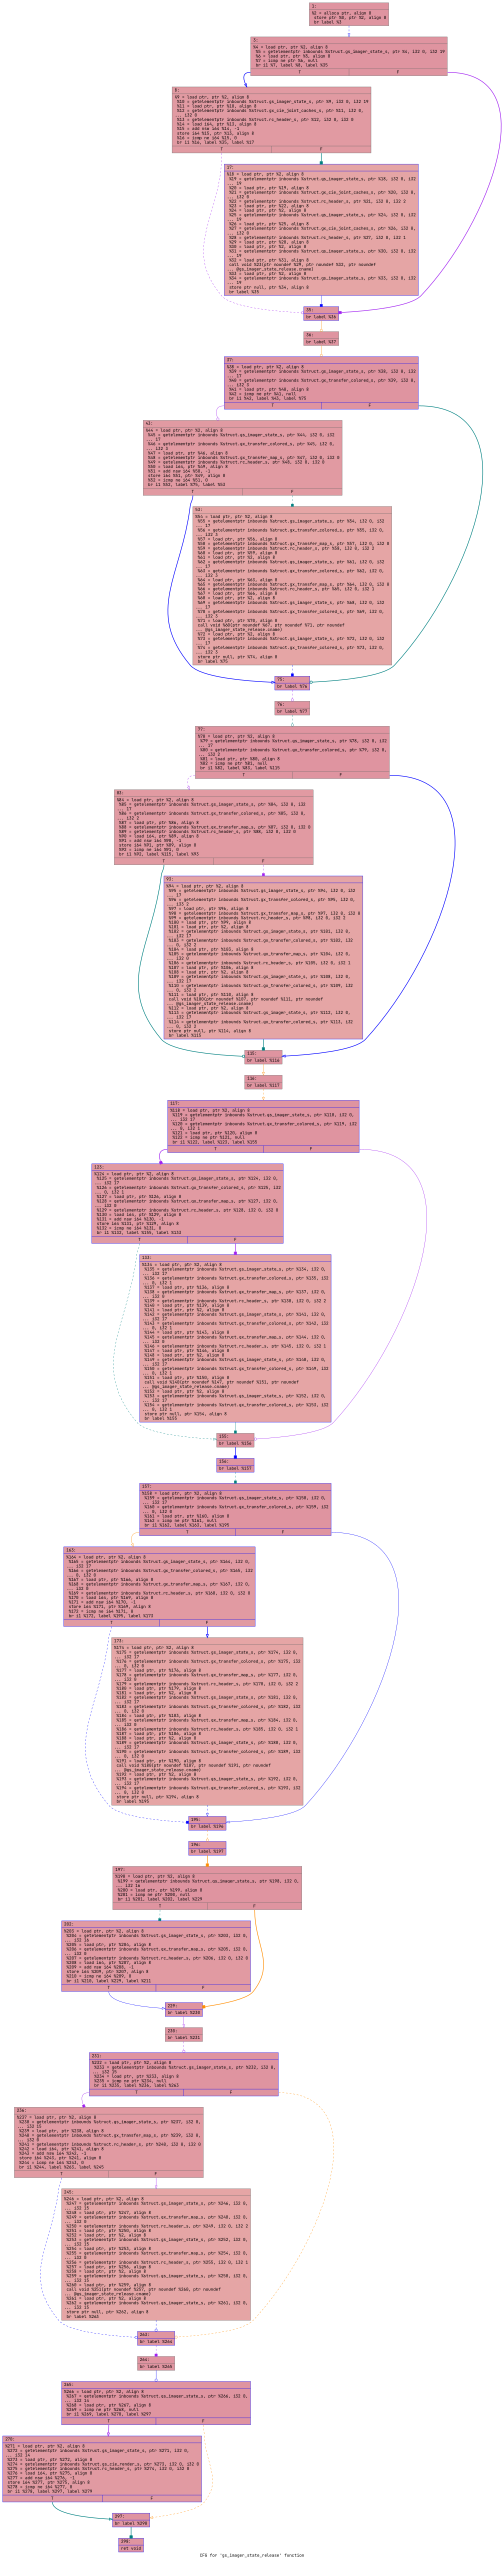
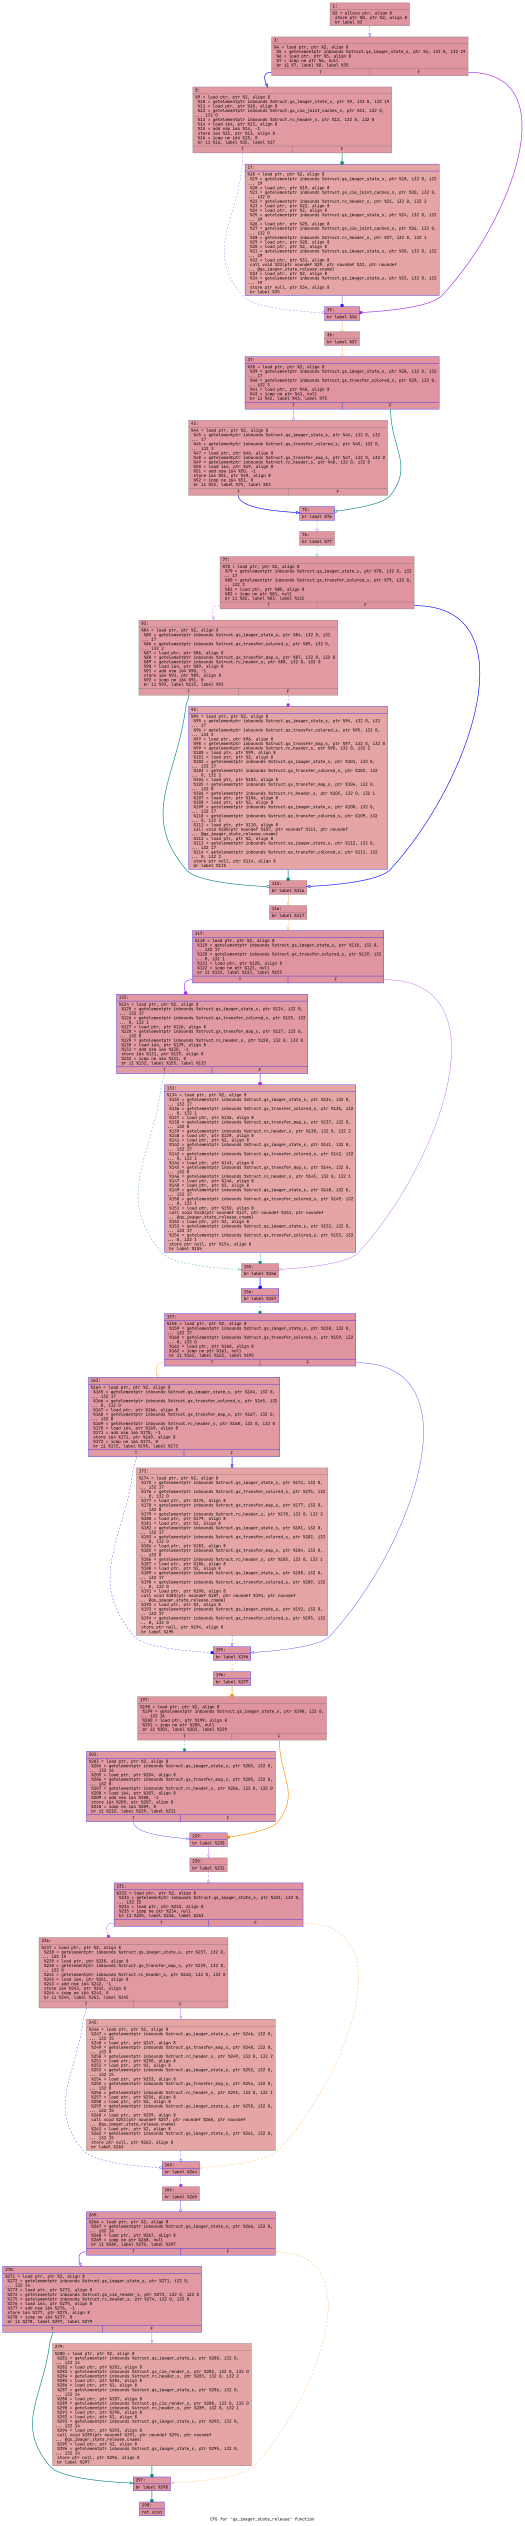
(292, 586) -> none
none -> (152, 2405)
